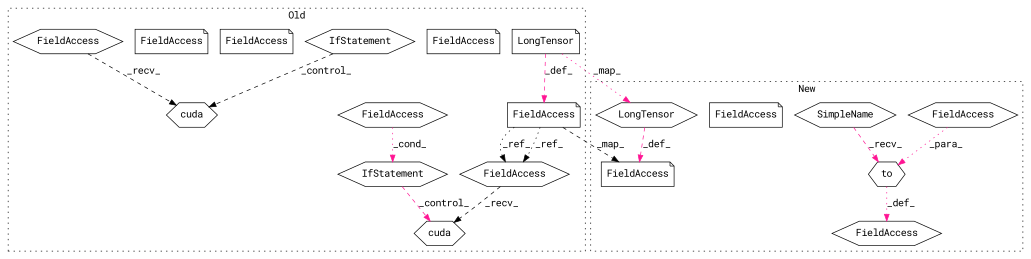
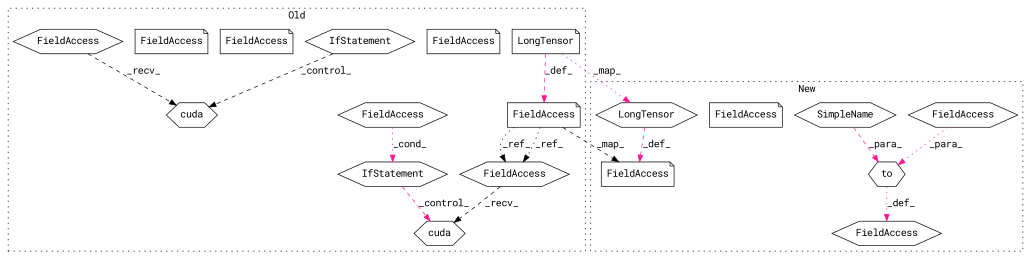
(885, 145) -> (885, 145)
